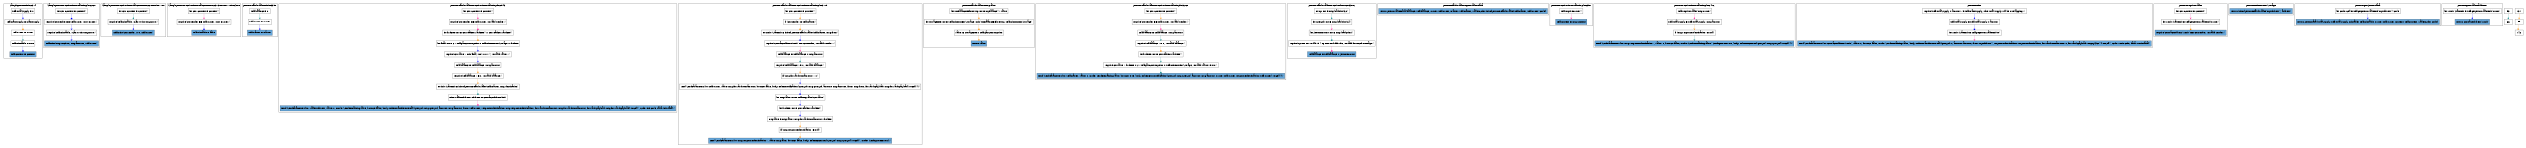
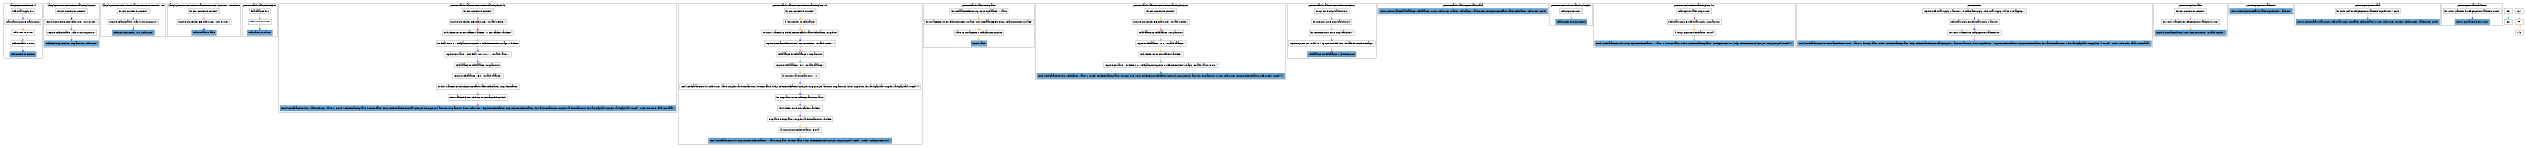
(2261, 5) -> (2261, 5)
(260, 11) -> (260, 11)
(23, 22) -> (23, 22)
(2518, 26) -> (2520, 28)
